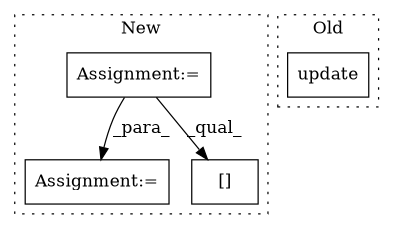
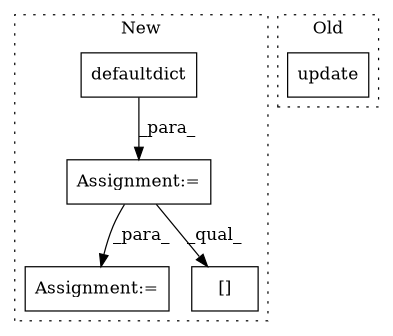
none -> (139, 75)
